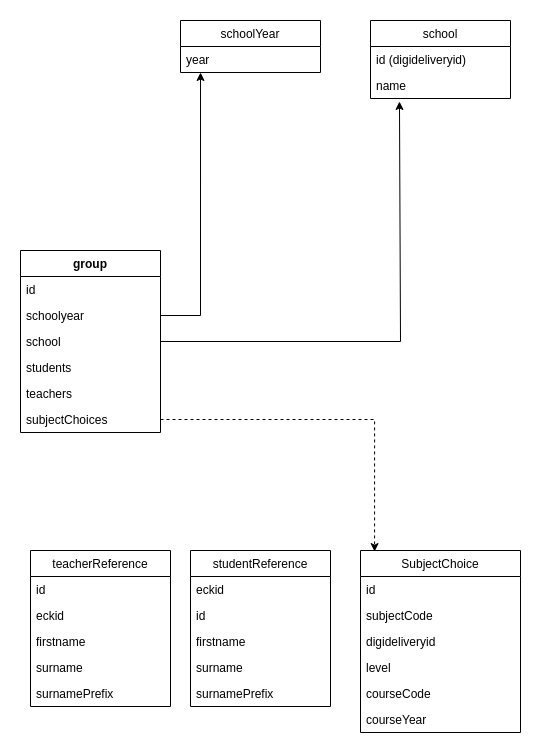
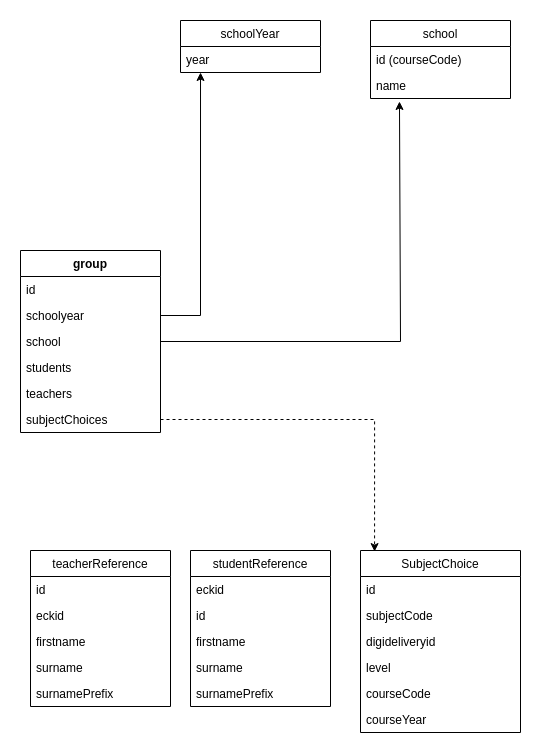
(429, 60) -> (423, 60)
